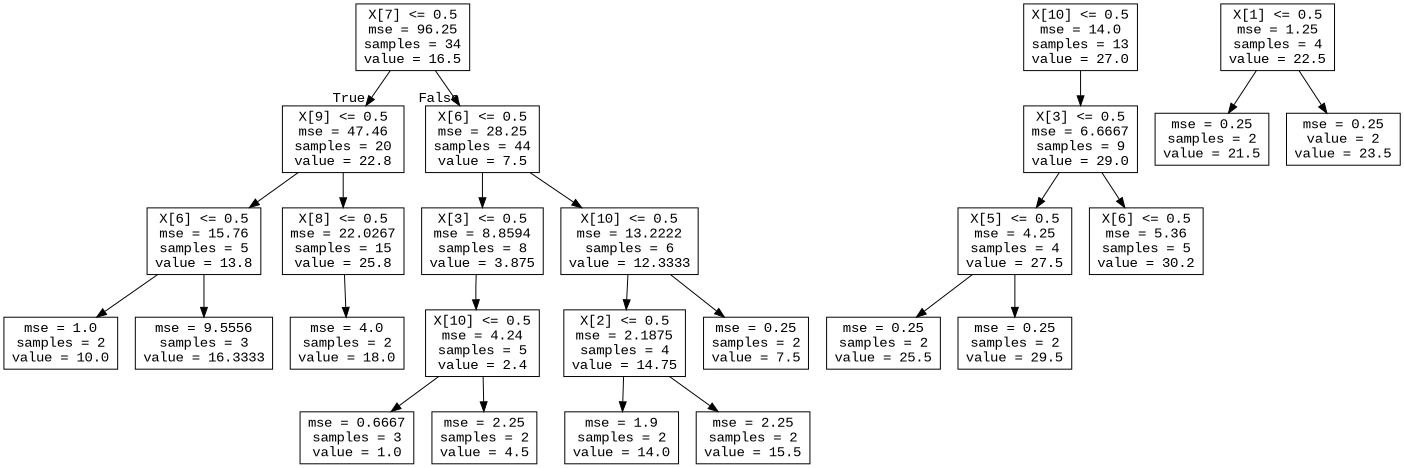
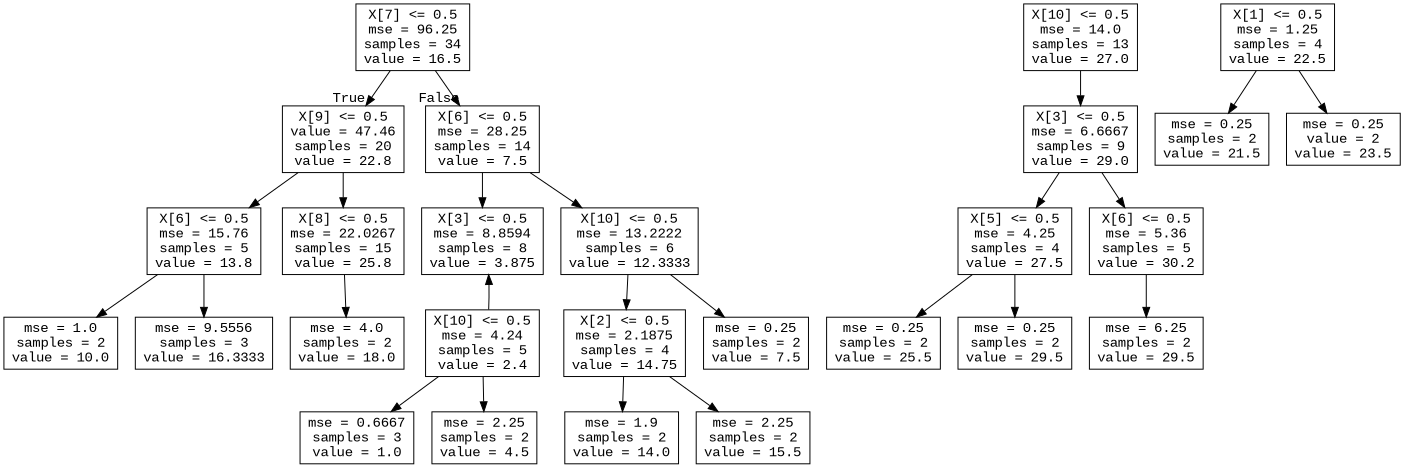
(343, 139) -> (343, 139)
(482, 139) -> (482, 139)
(476, 287) -> (489, 297)
none -> (1146, 343)
